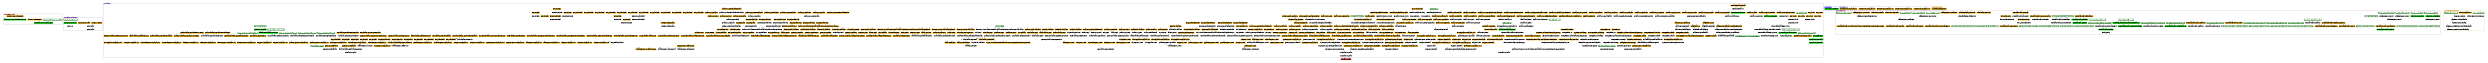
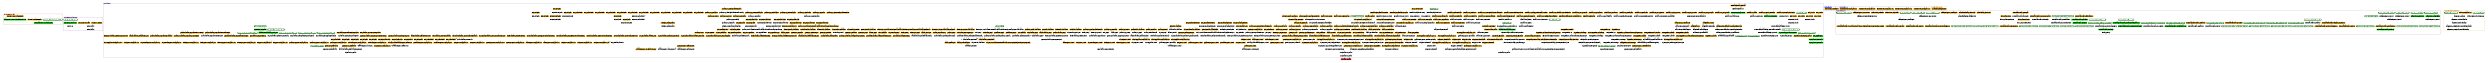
(1832, 9) -> (1832, 9)
